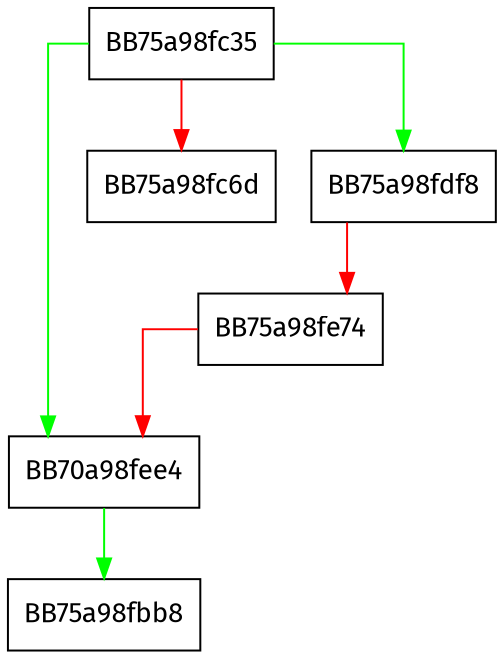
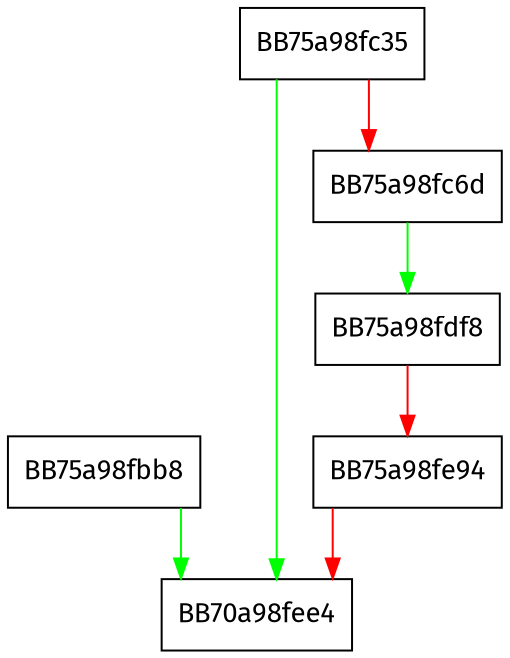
(382, 44) -> (408, 248)
(291, 329) -> (408, 472)
(104, 533) -> (181, 533)
